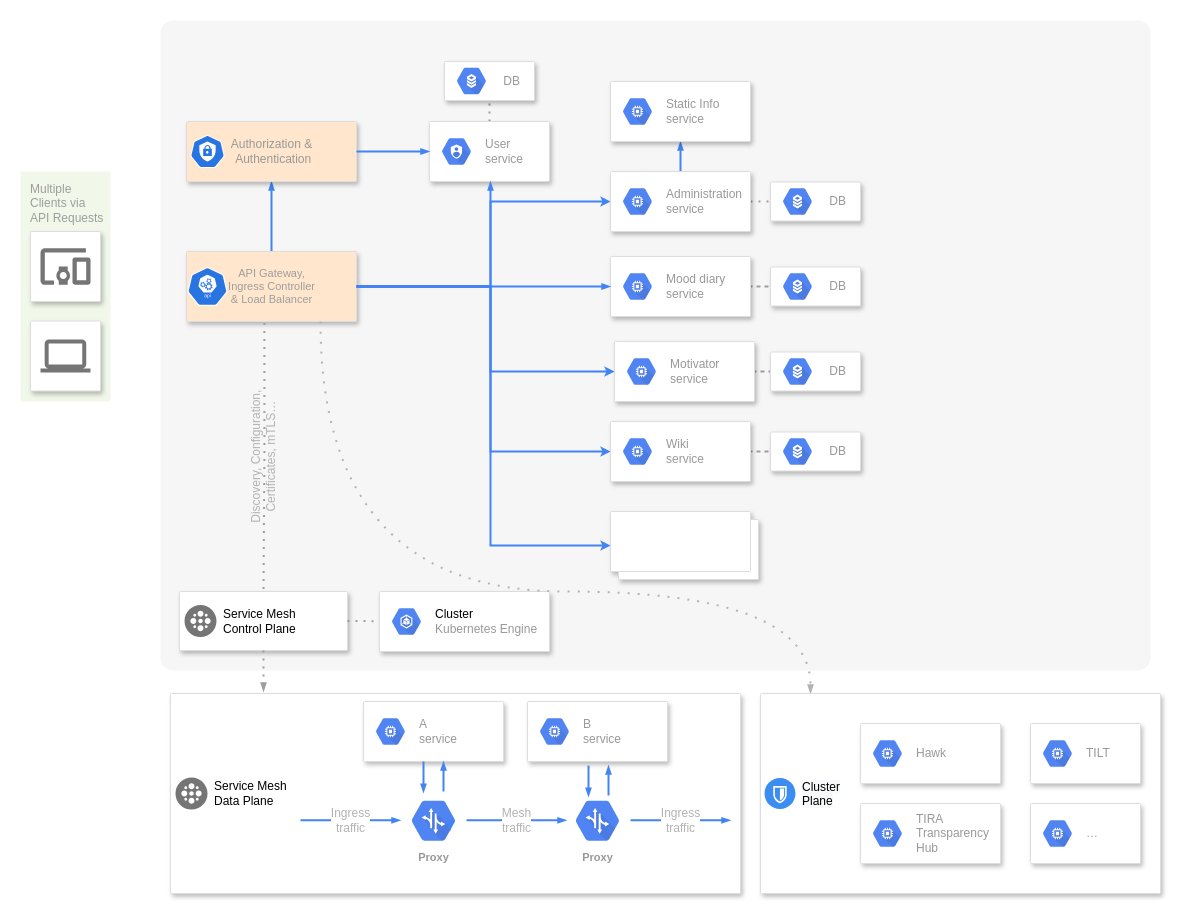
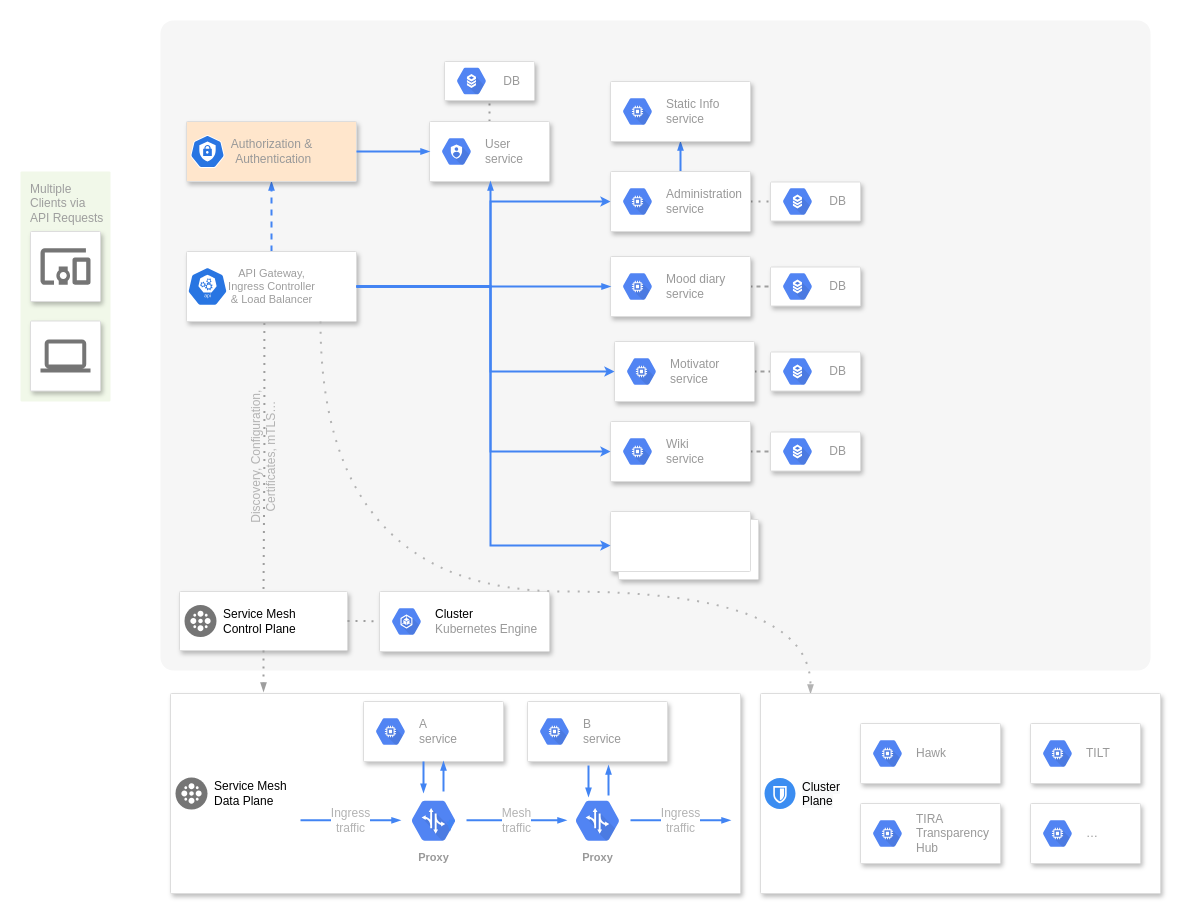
(272, 218) -> (272, 218)
(272, 287) -> (272, 287)
